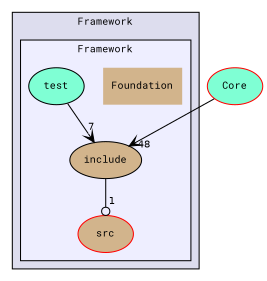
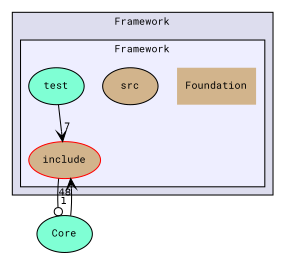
(235, 86) -> (65, 234)
(106, 160) -> (65, 160)
(106, 193) -> (58, 193)
(106, 234) -> (130, 86)
